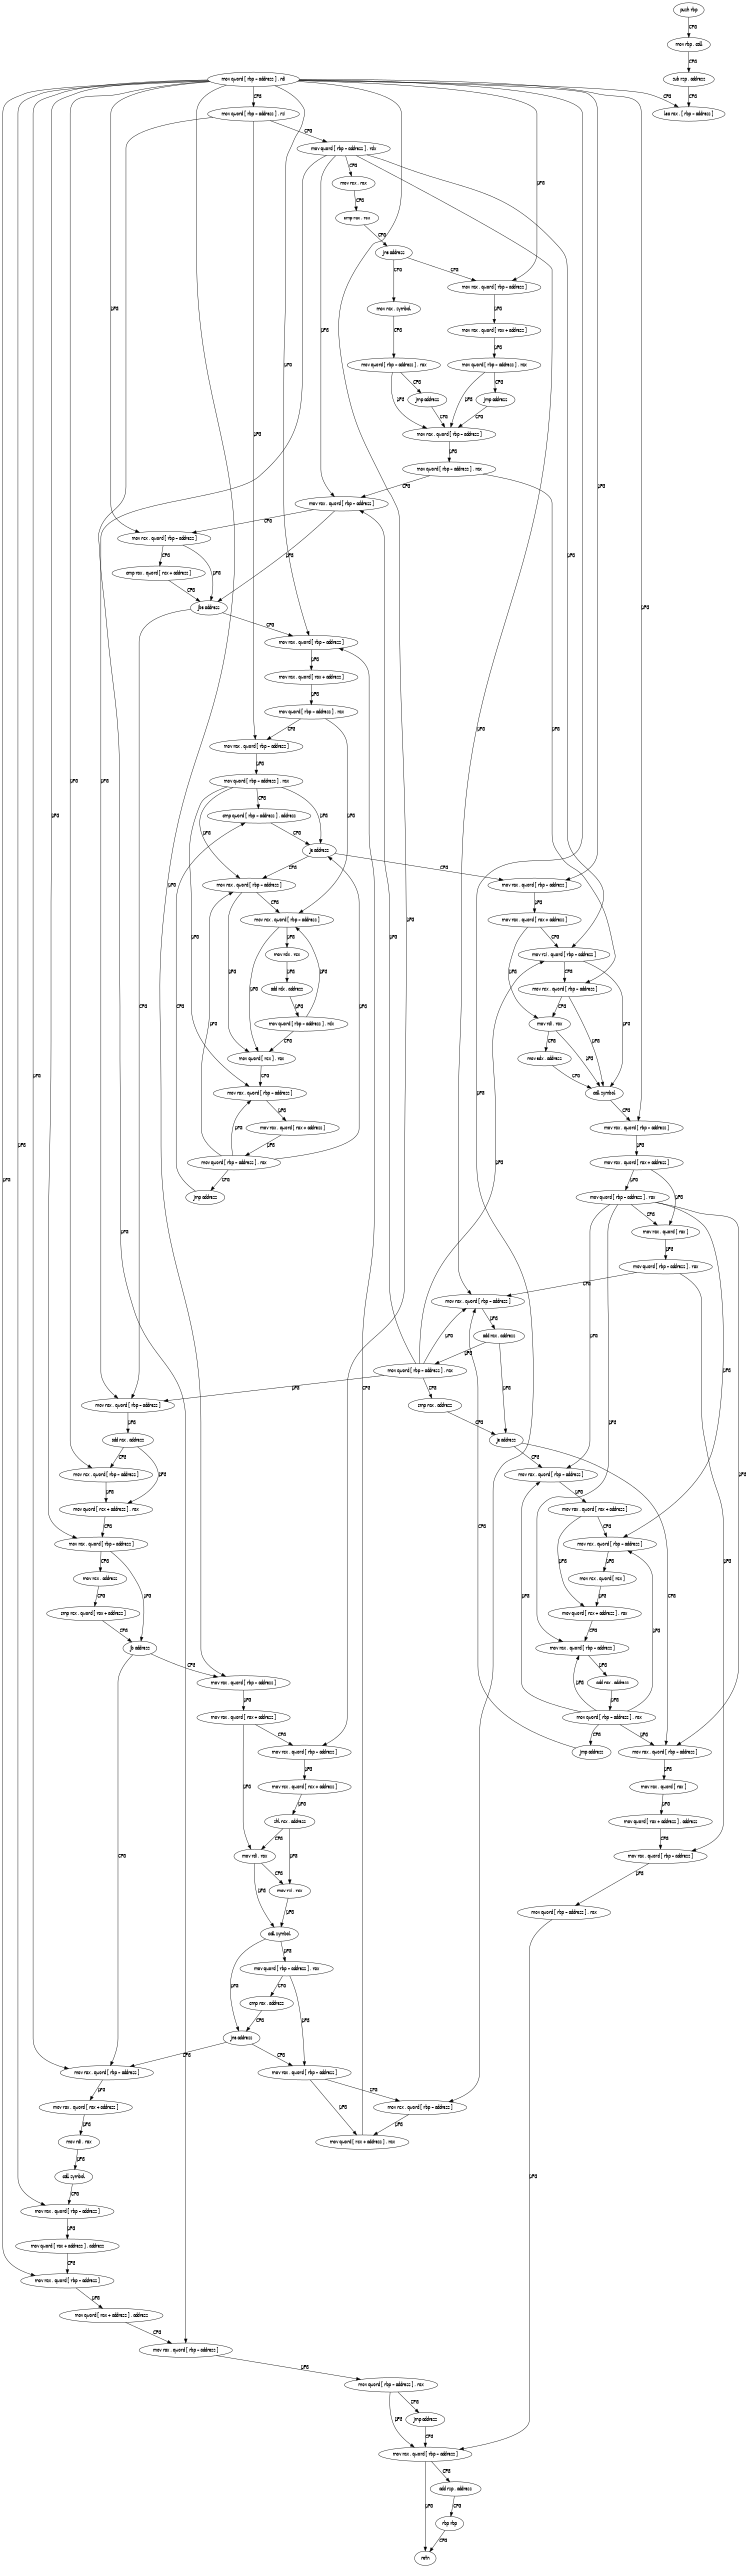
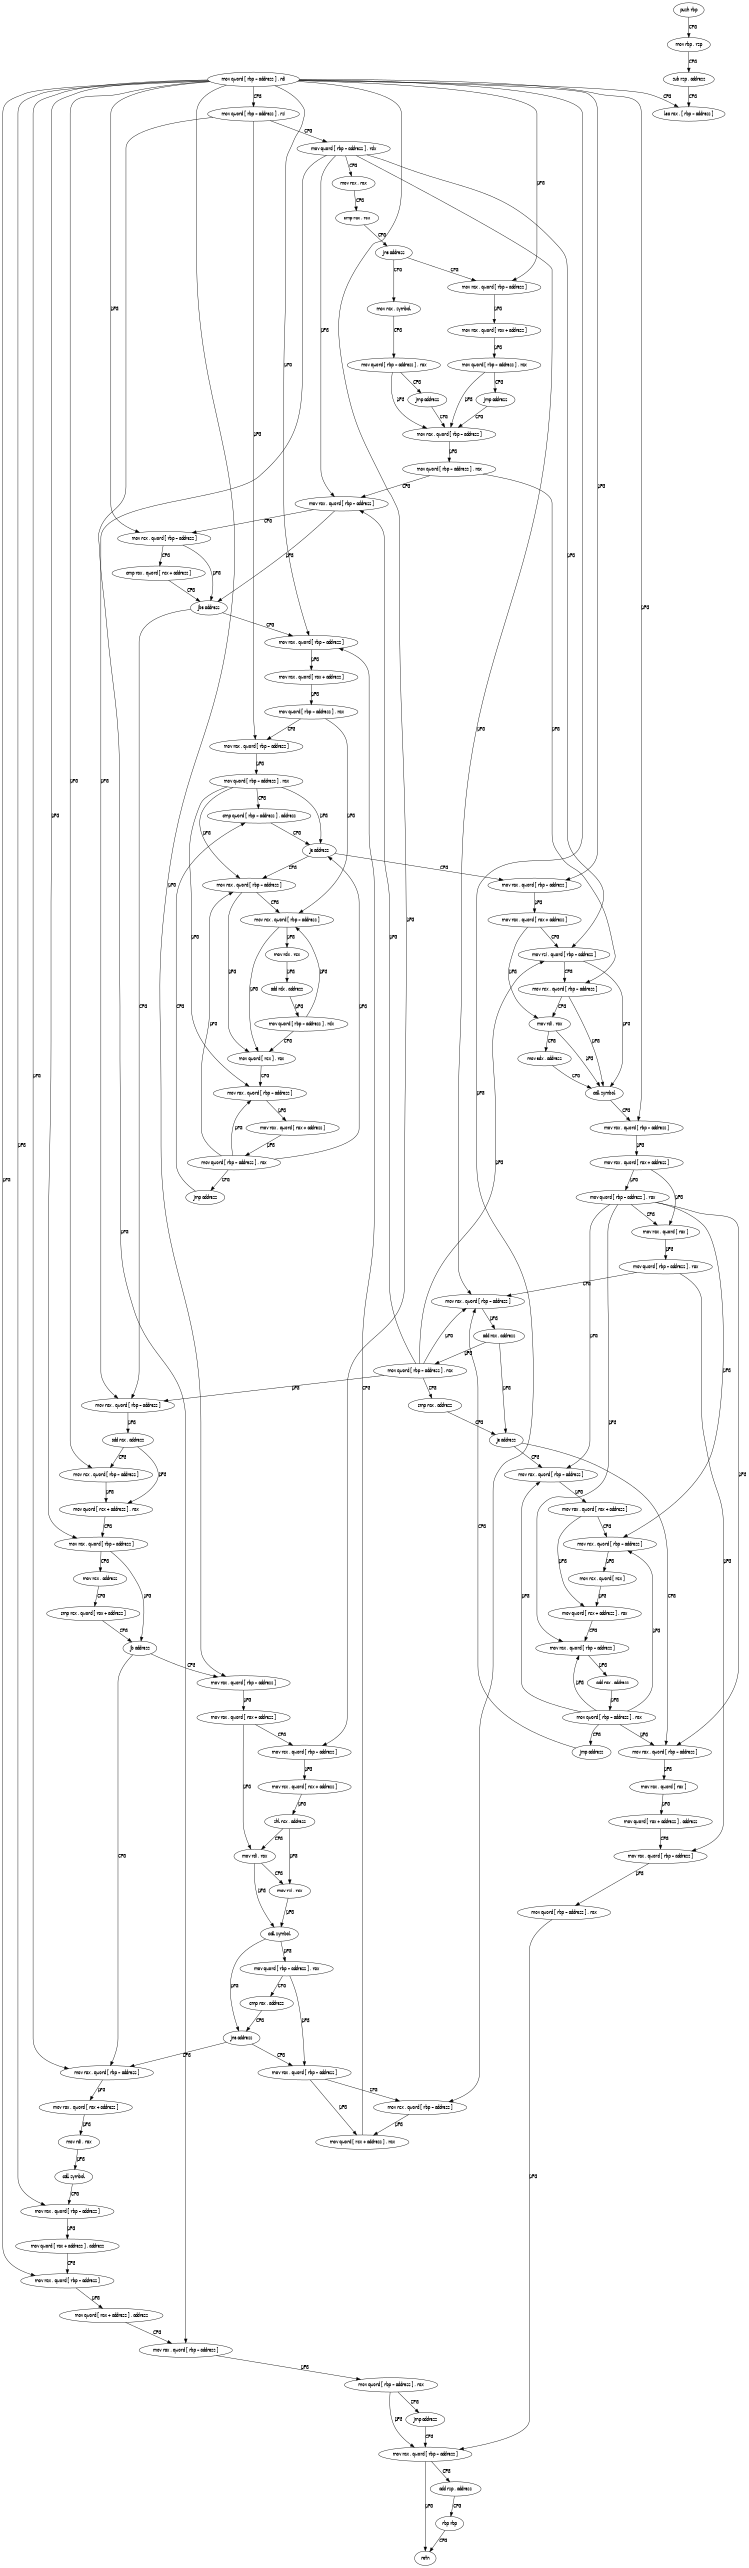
(689, 45) -> (689, 45)
